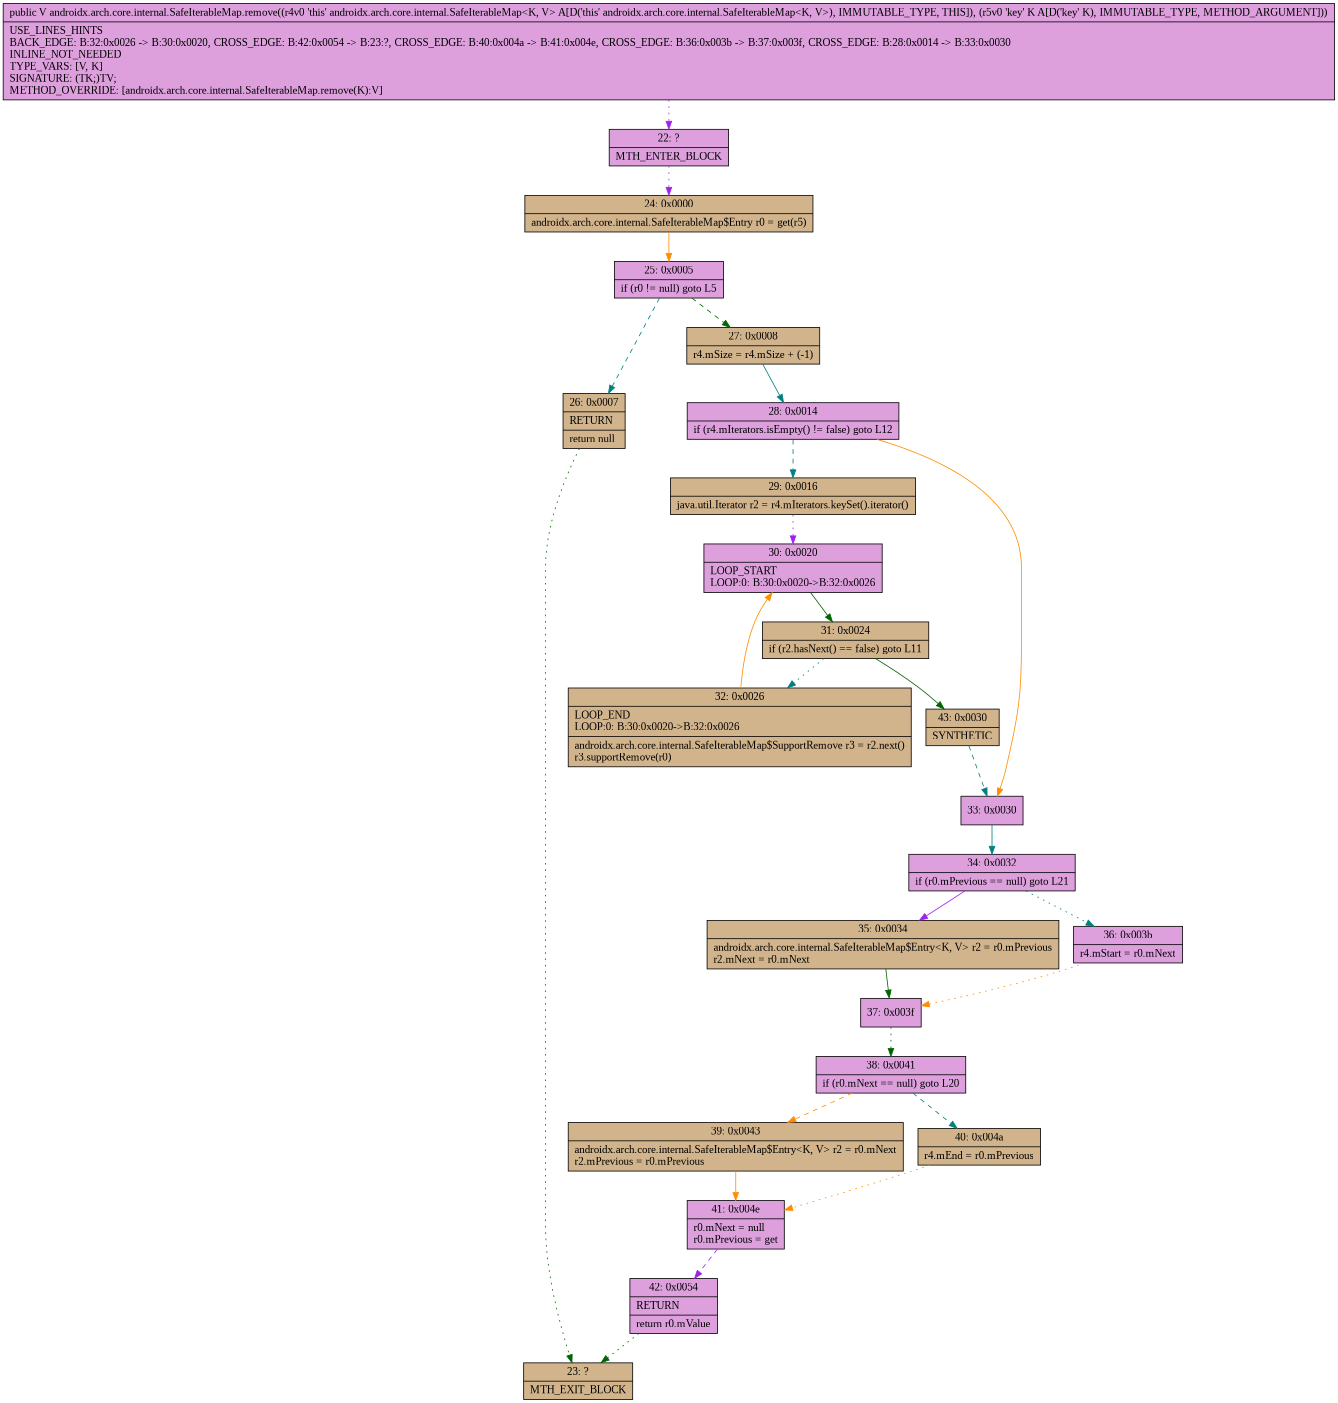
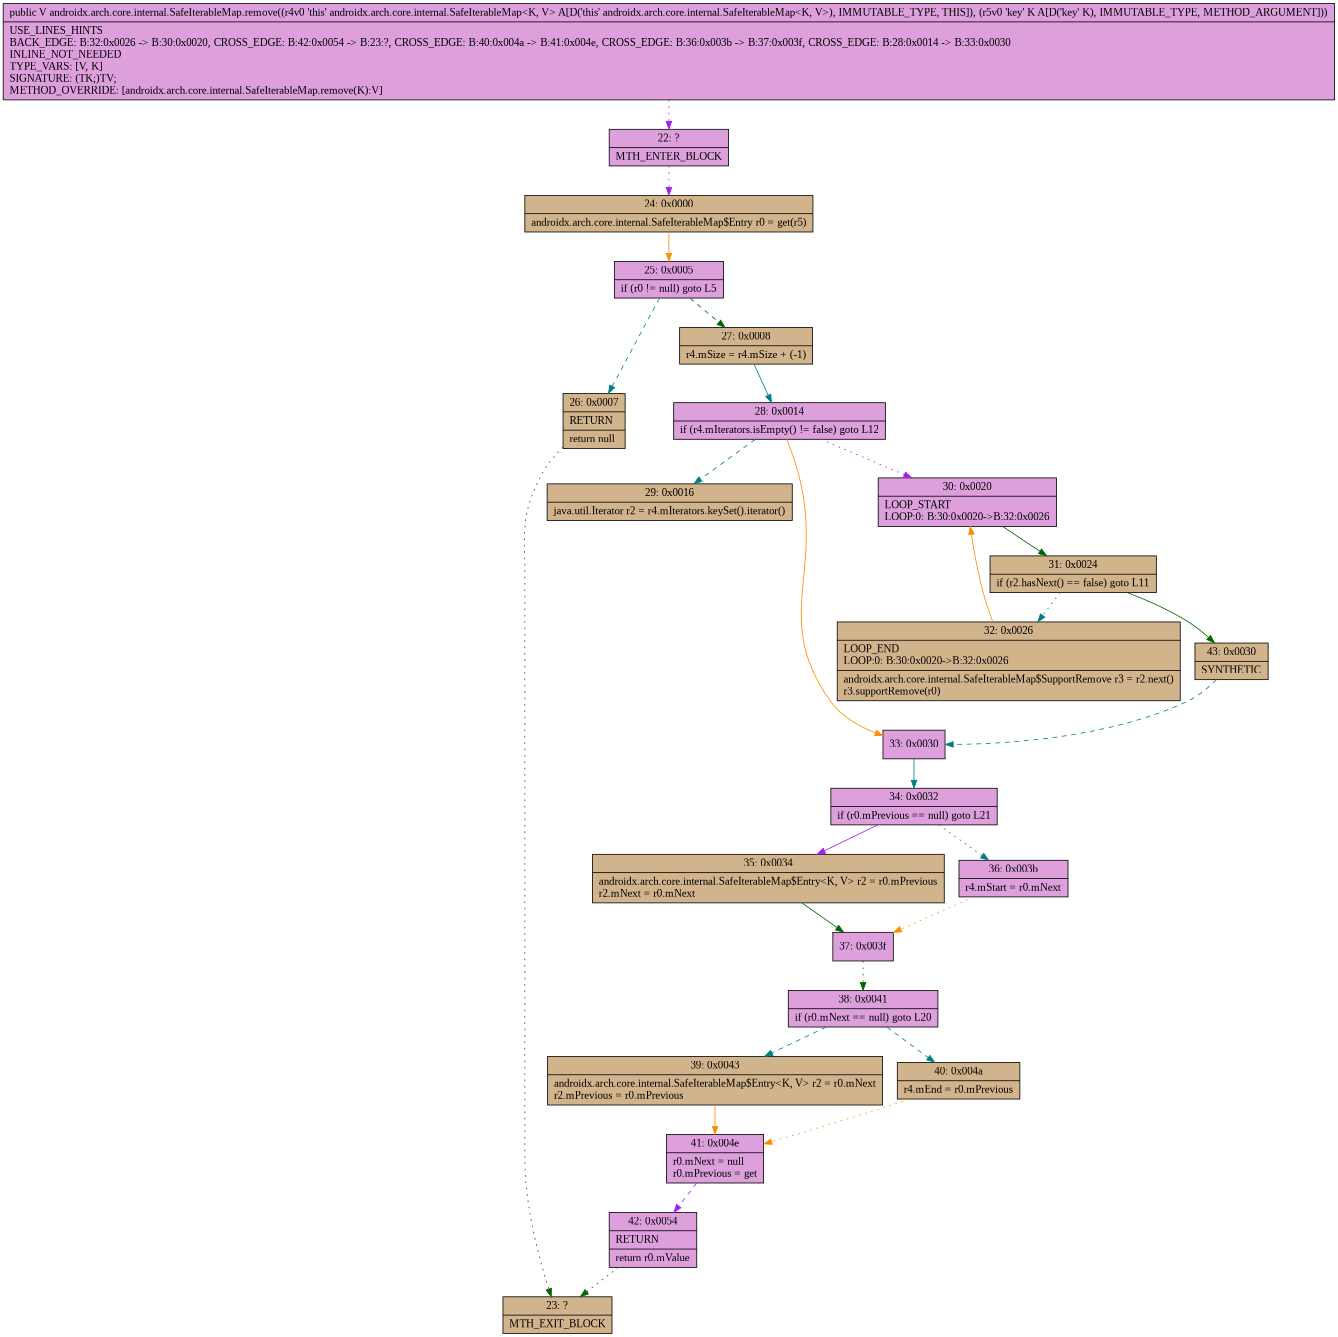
(793, 525) -> (863, 457)
(824, 1106) -> (799, 1040)
